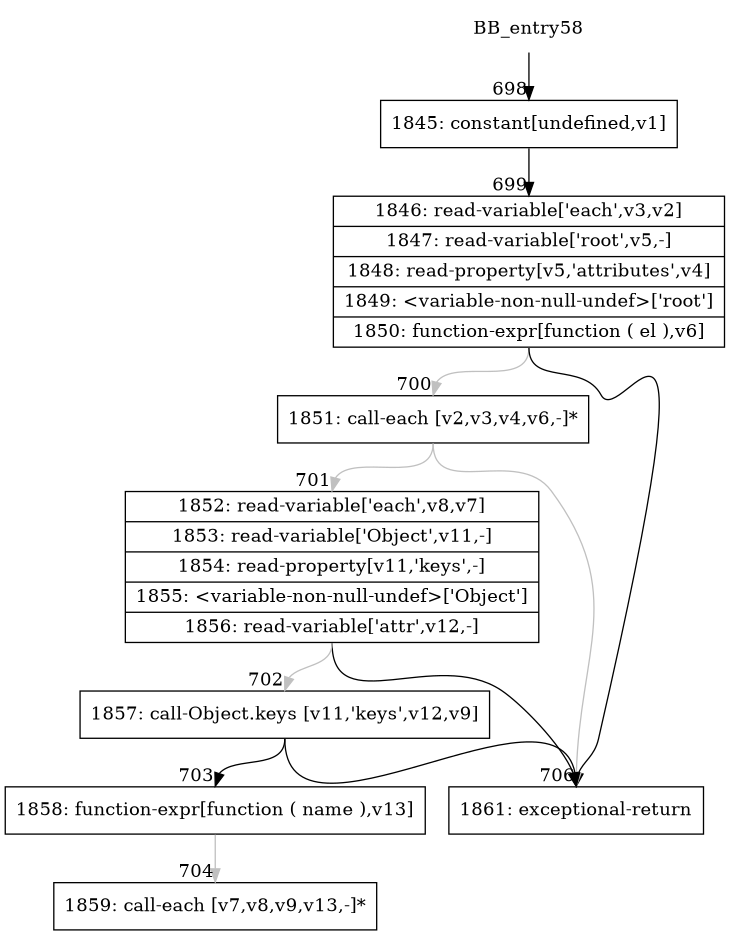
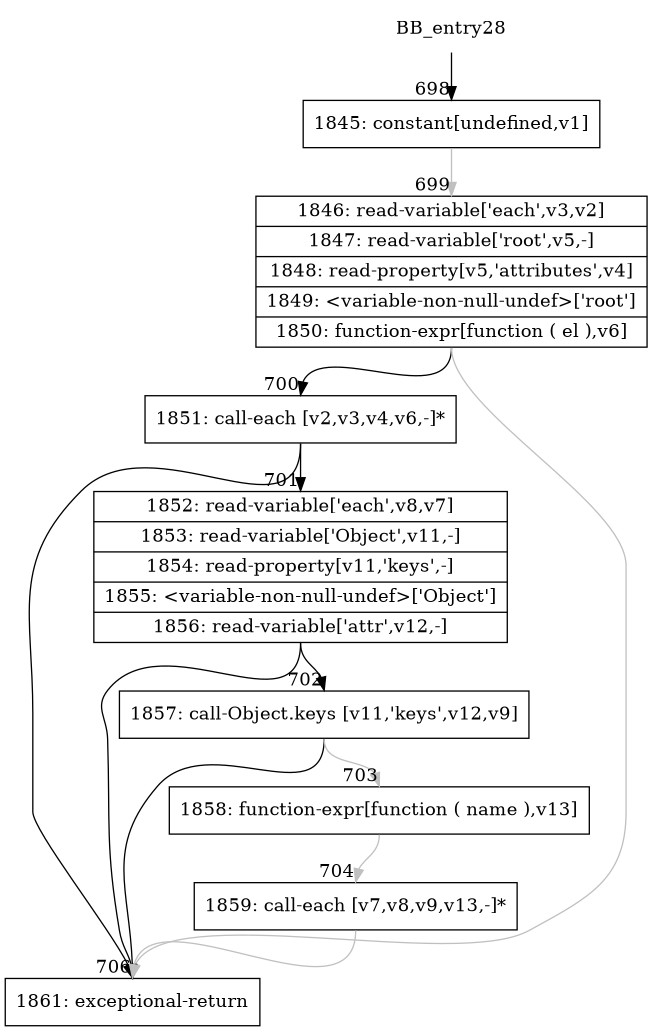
(529, 29) -> (452, 29)
(529, 165) -> (452, 165)
(488, 371) -> (383, 372)
(389, 467) -> (301, 461)
(647, 504) -> (625, 830)
(586, 558) -> (30, 609)
(315, 664) -> (308, 662)
(257, 762) -> (345, 761)
none -> (250, 956)
